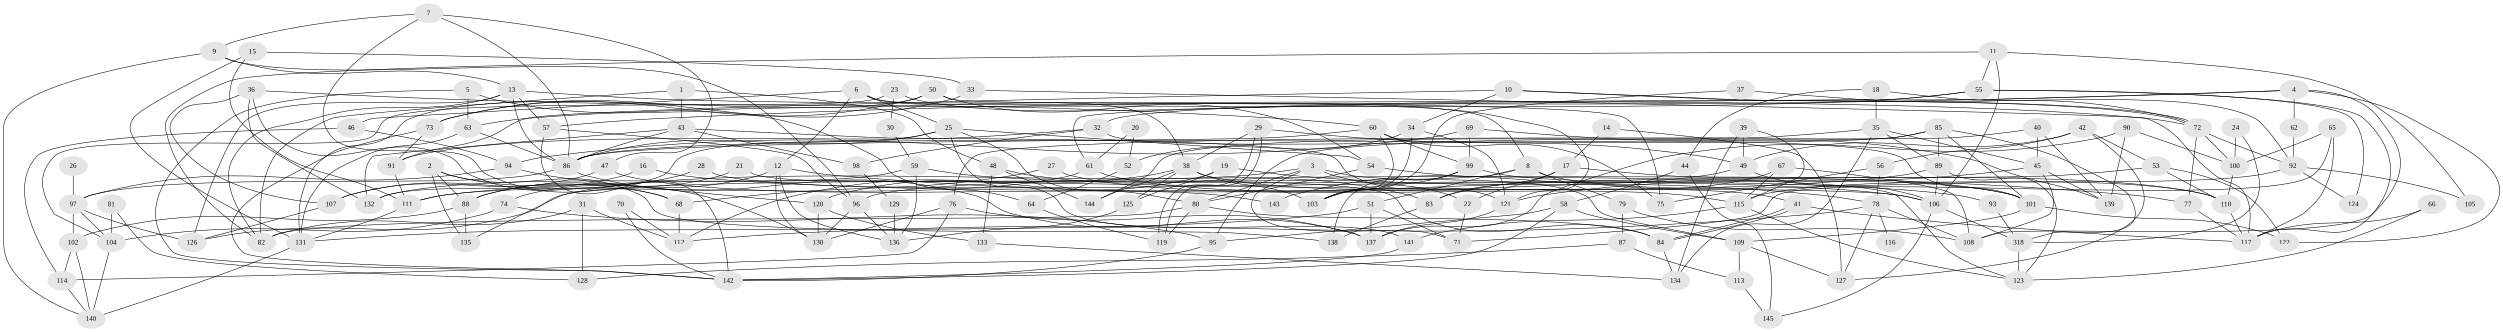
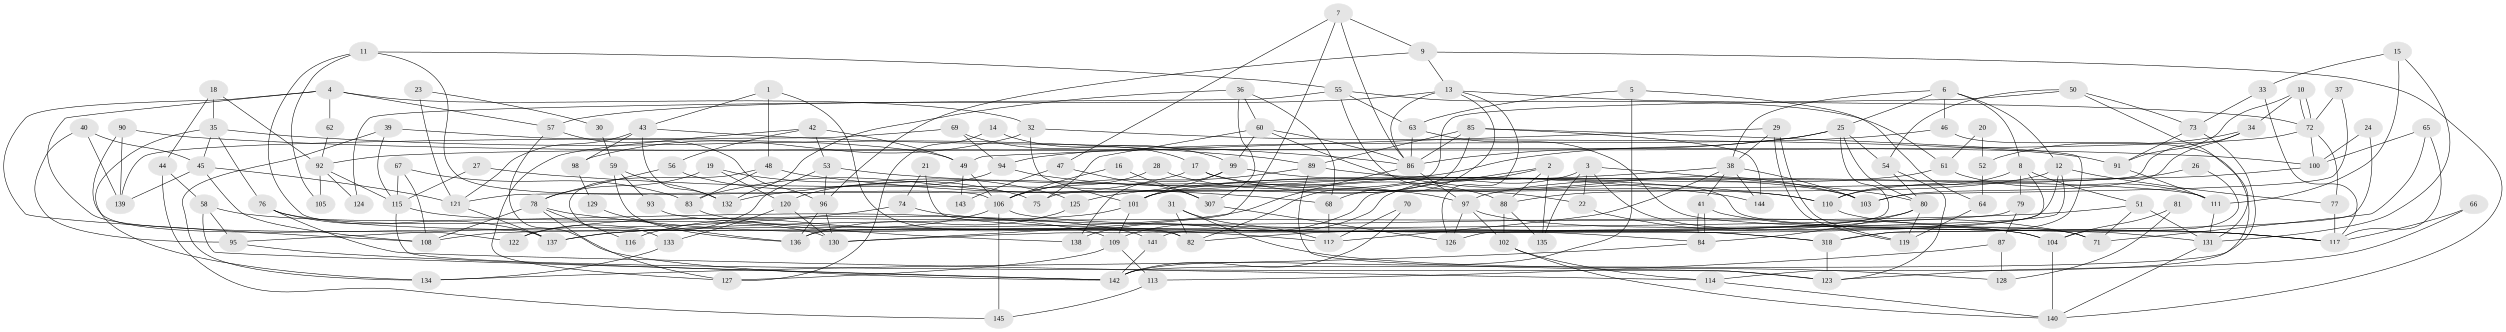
(384, 121) -> (2219, 223)
(331, 204) -> (1210, 204)
none -> (815, 223)
